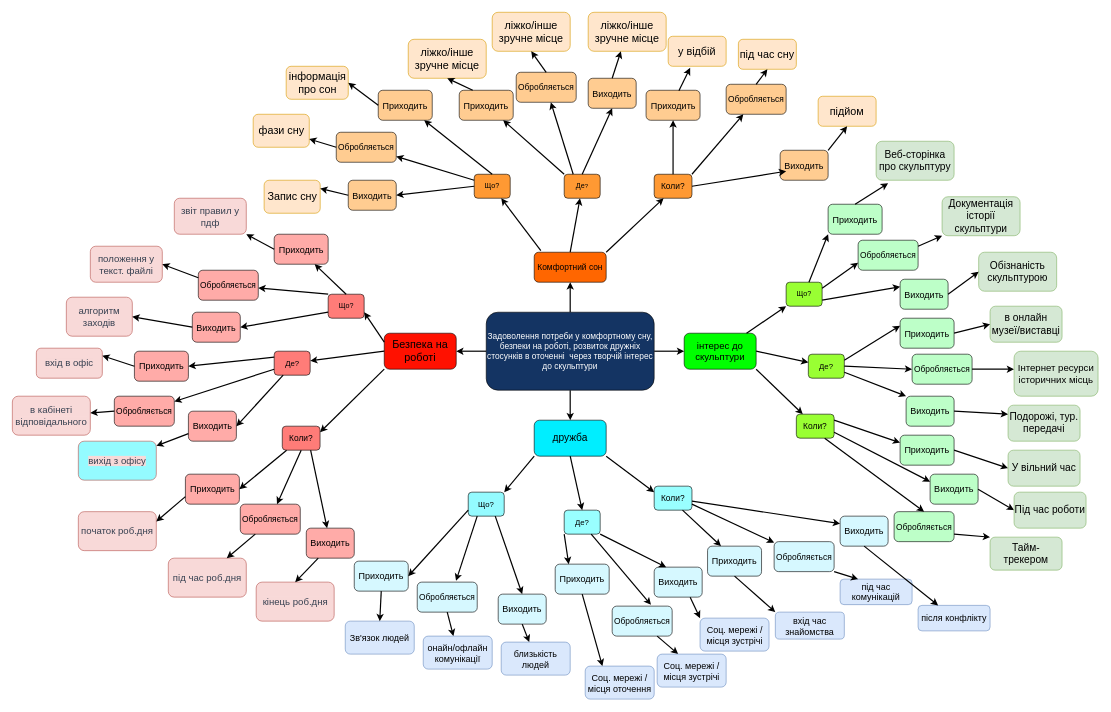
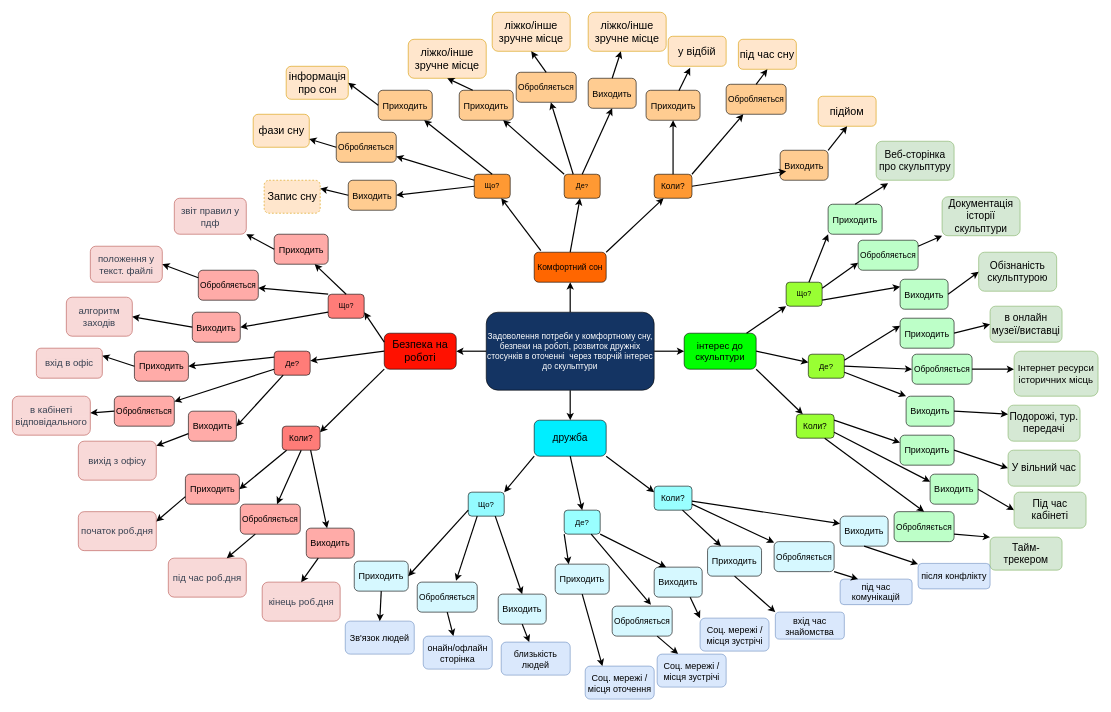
(292, 197) -> (292, 197)
(117, 461) -> (117, 461)
(1050, 510) -> (1050, 510)
(295, 602) -> (301, 602)
(954, 618) -> (954, 576)
(458, 653) -> (458, 653)
